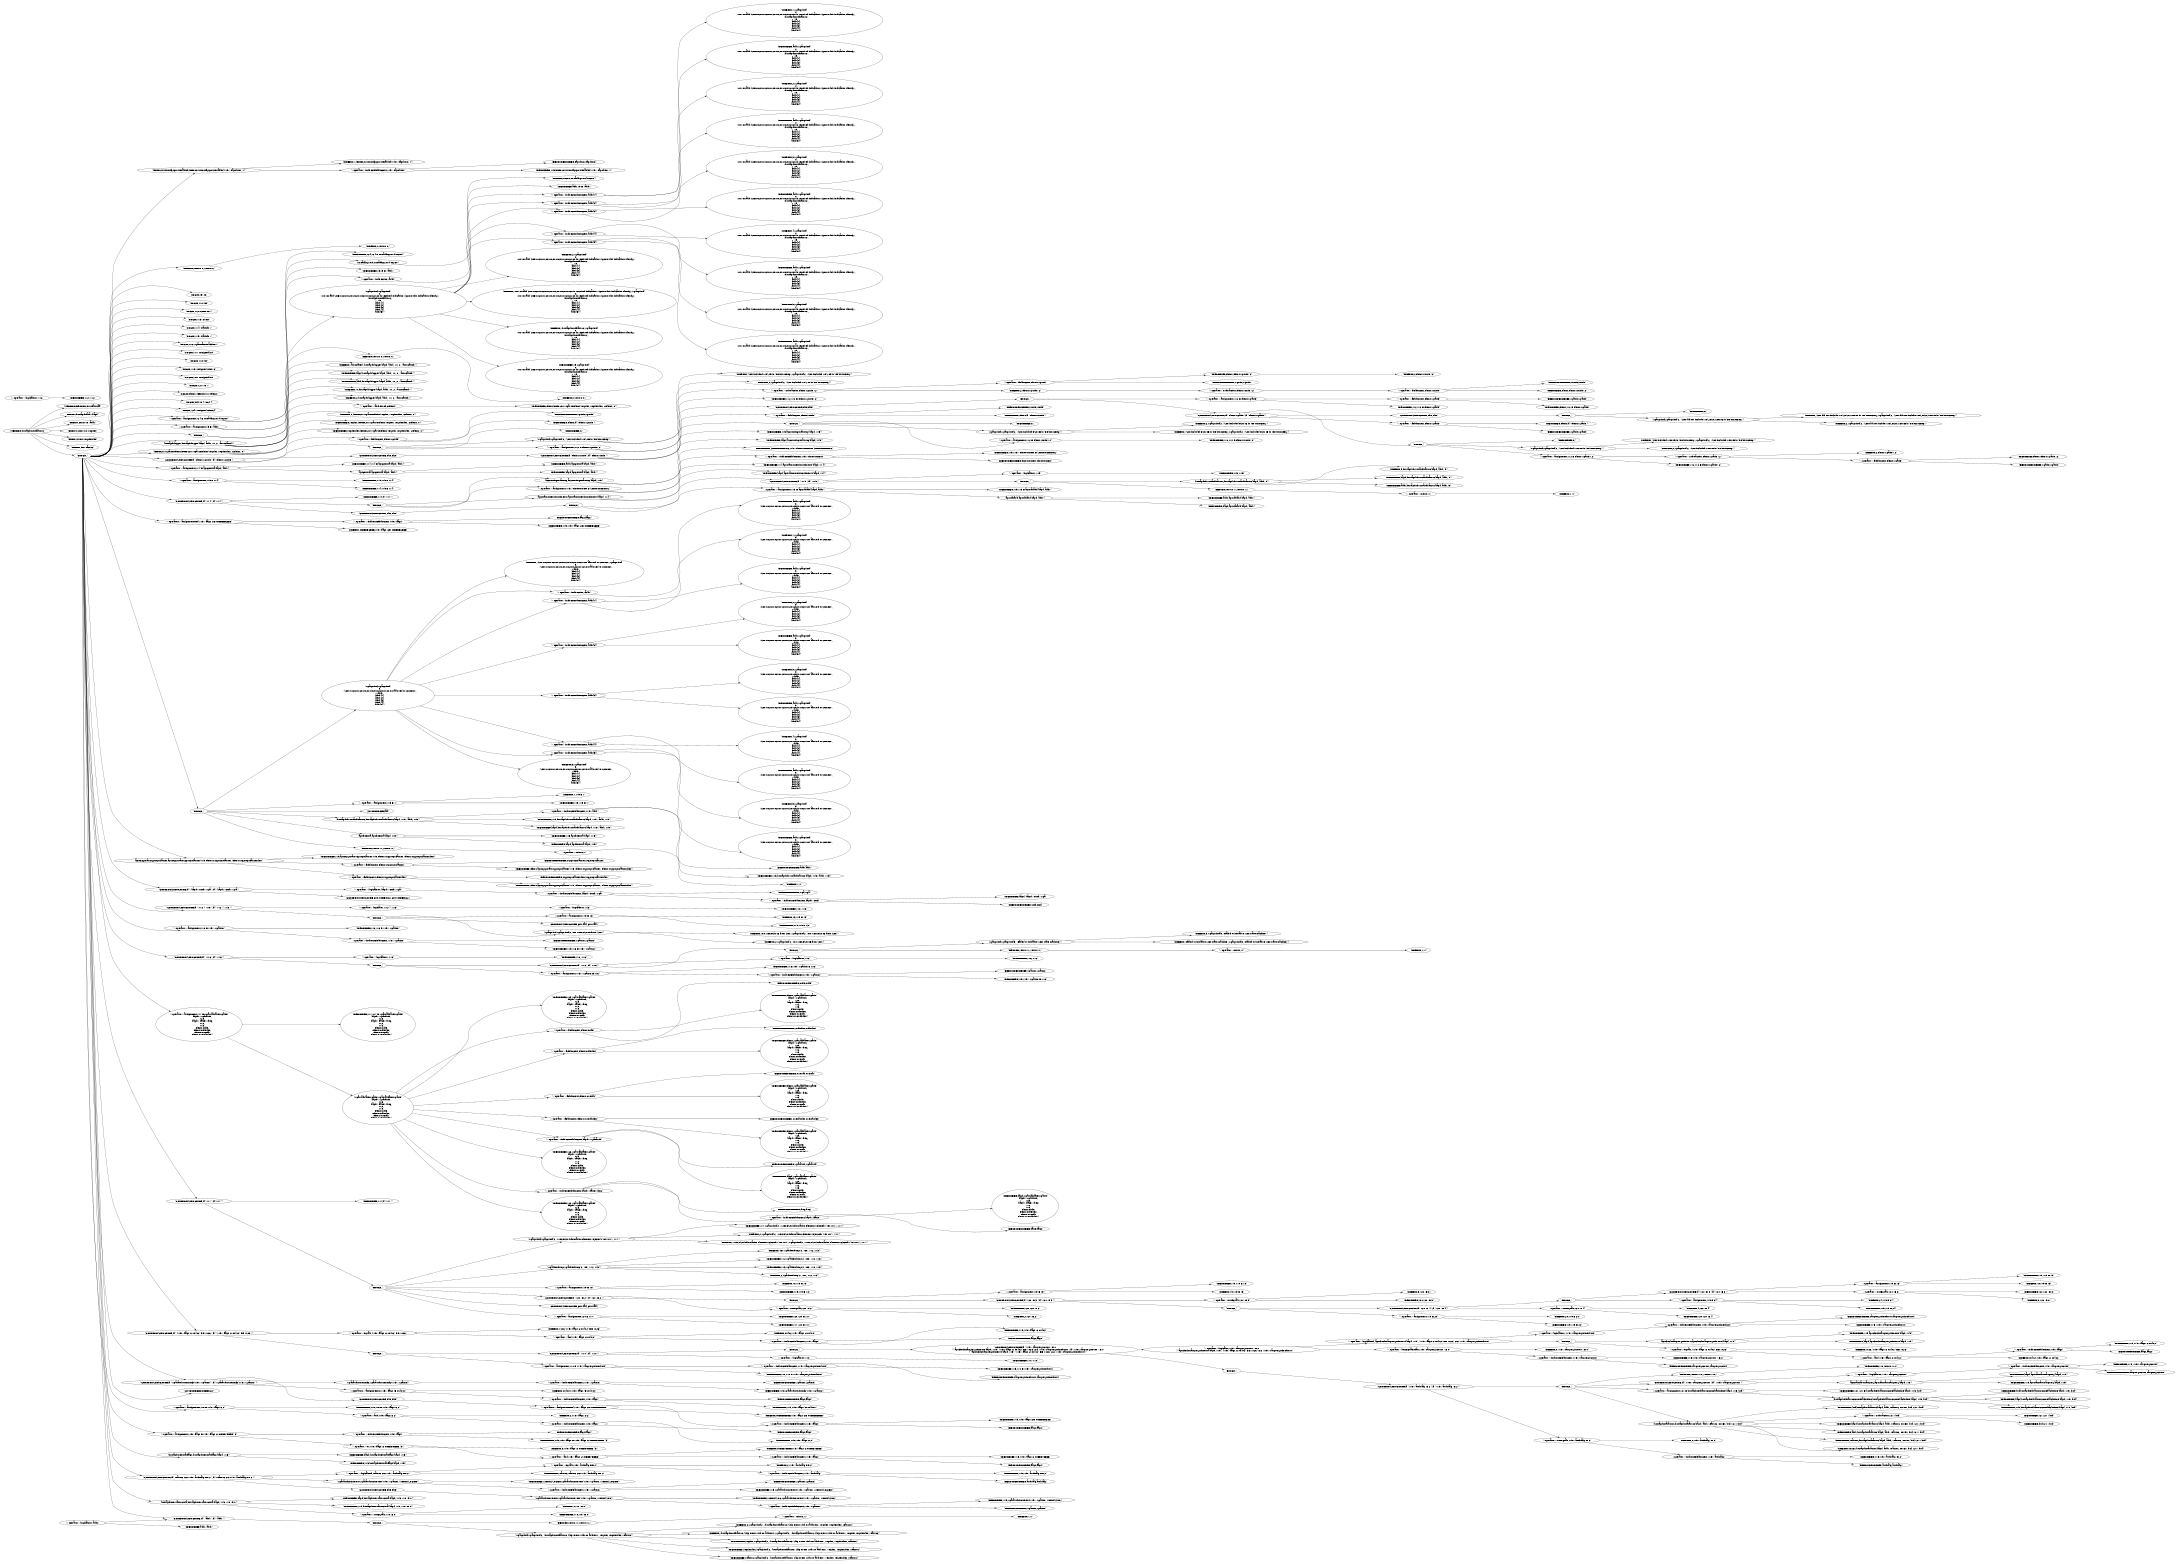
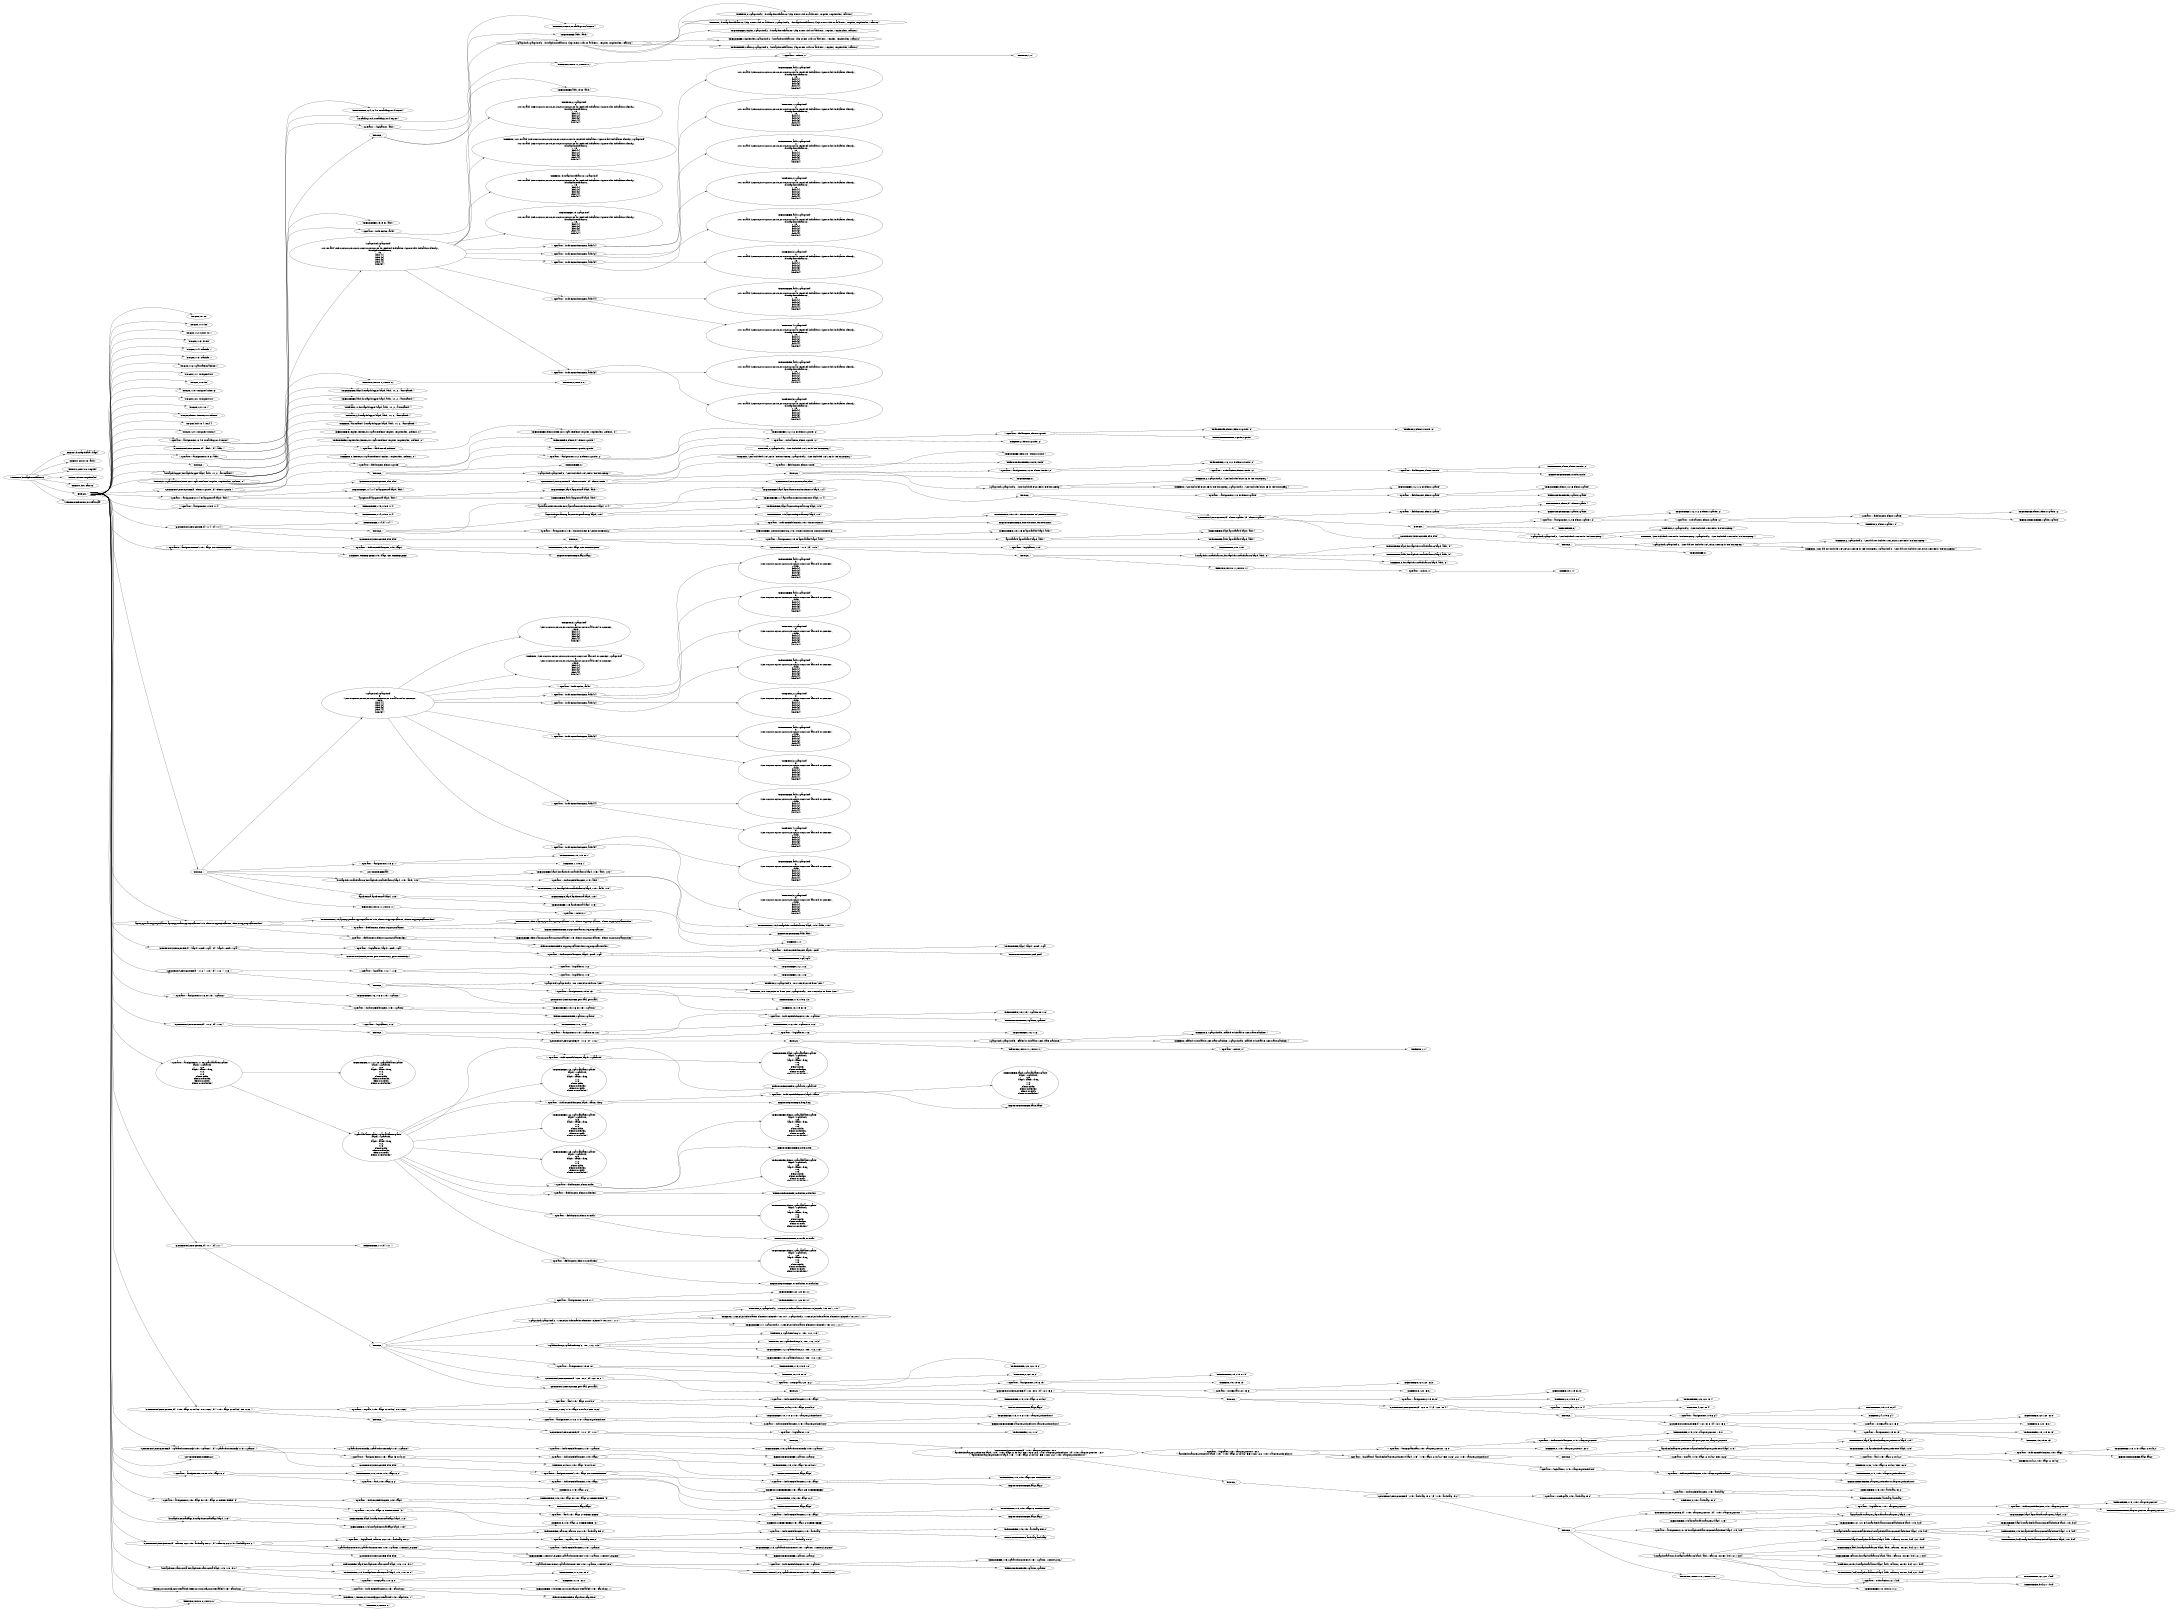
(1123, 391) -> (1130, 471)
none -> (477, 969)
(1961, 1383) -> (1788, 1518)
(135, 1521) -> (287, 285)
